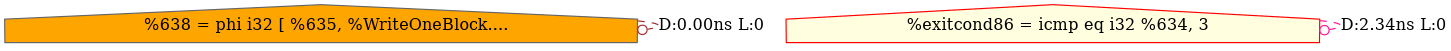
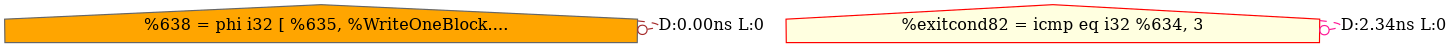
(1053, 26) -> (1053, 26)
